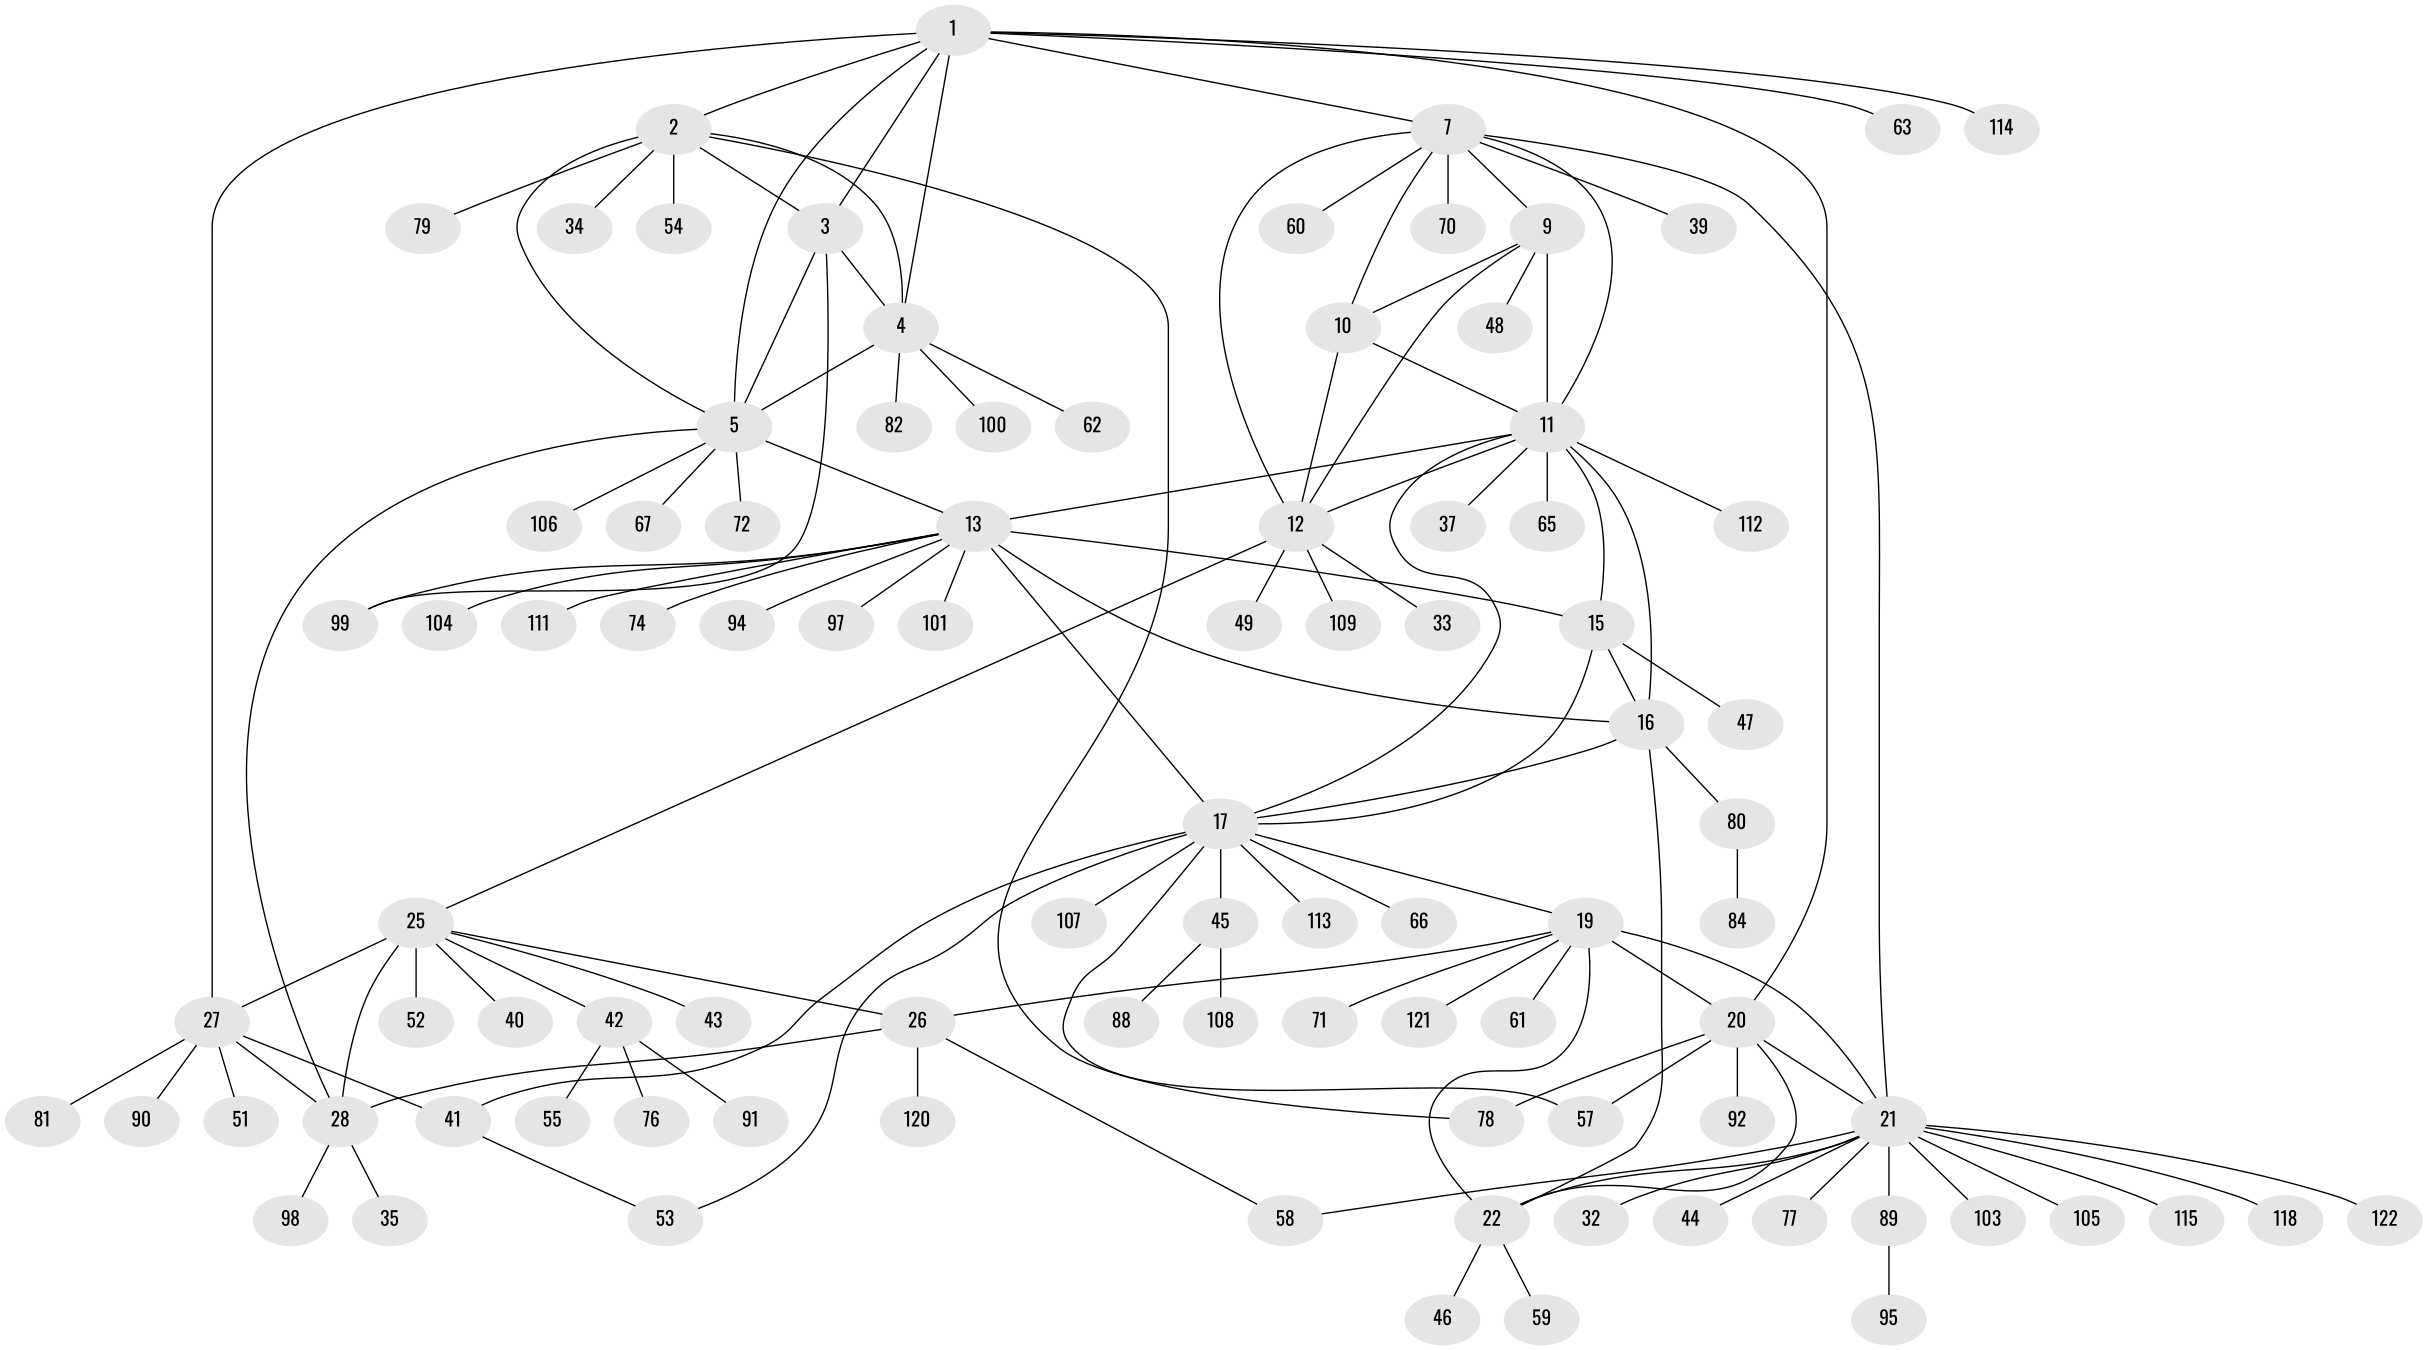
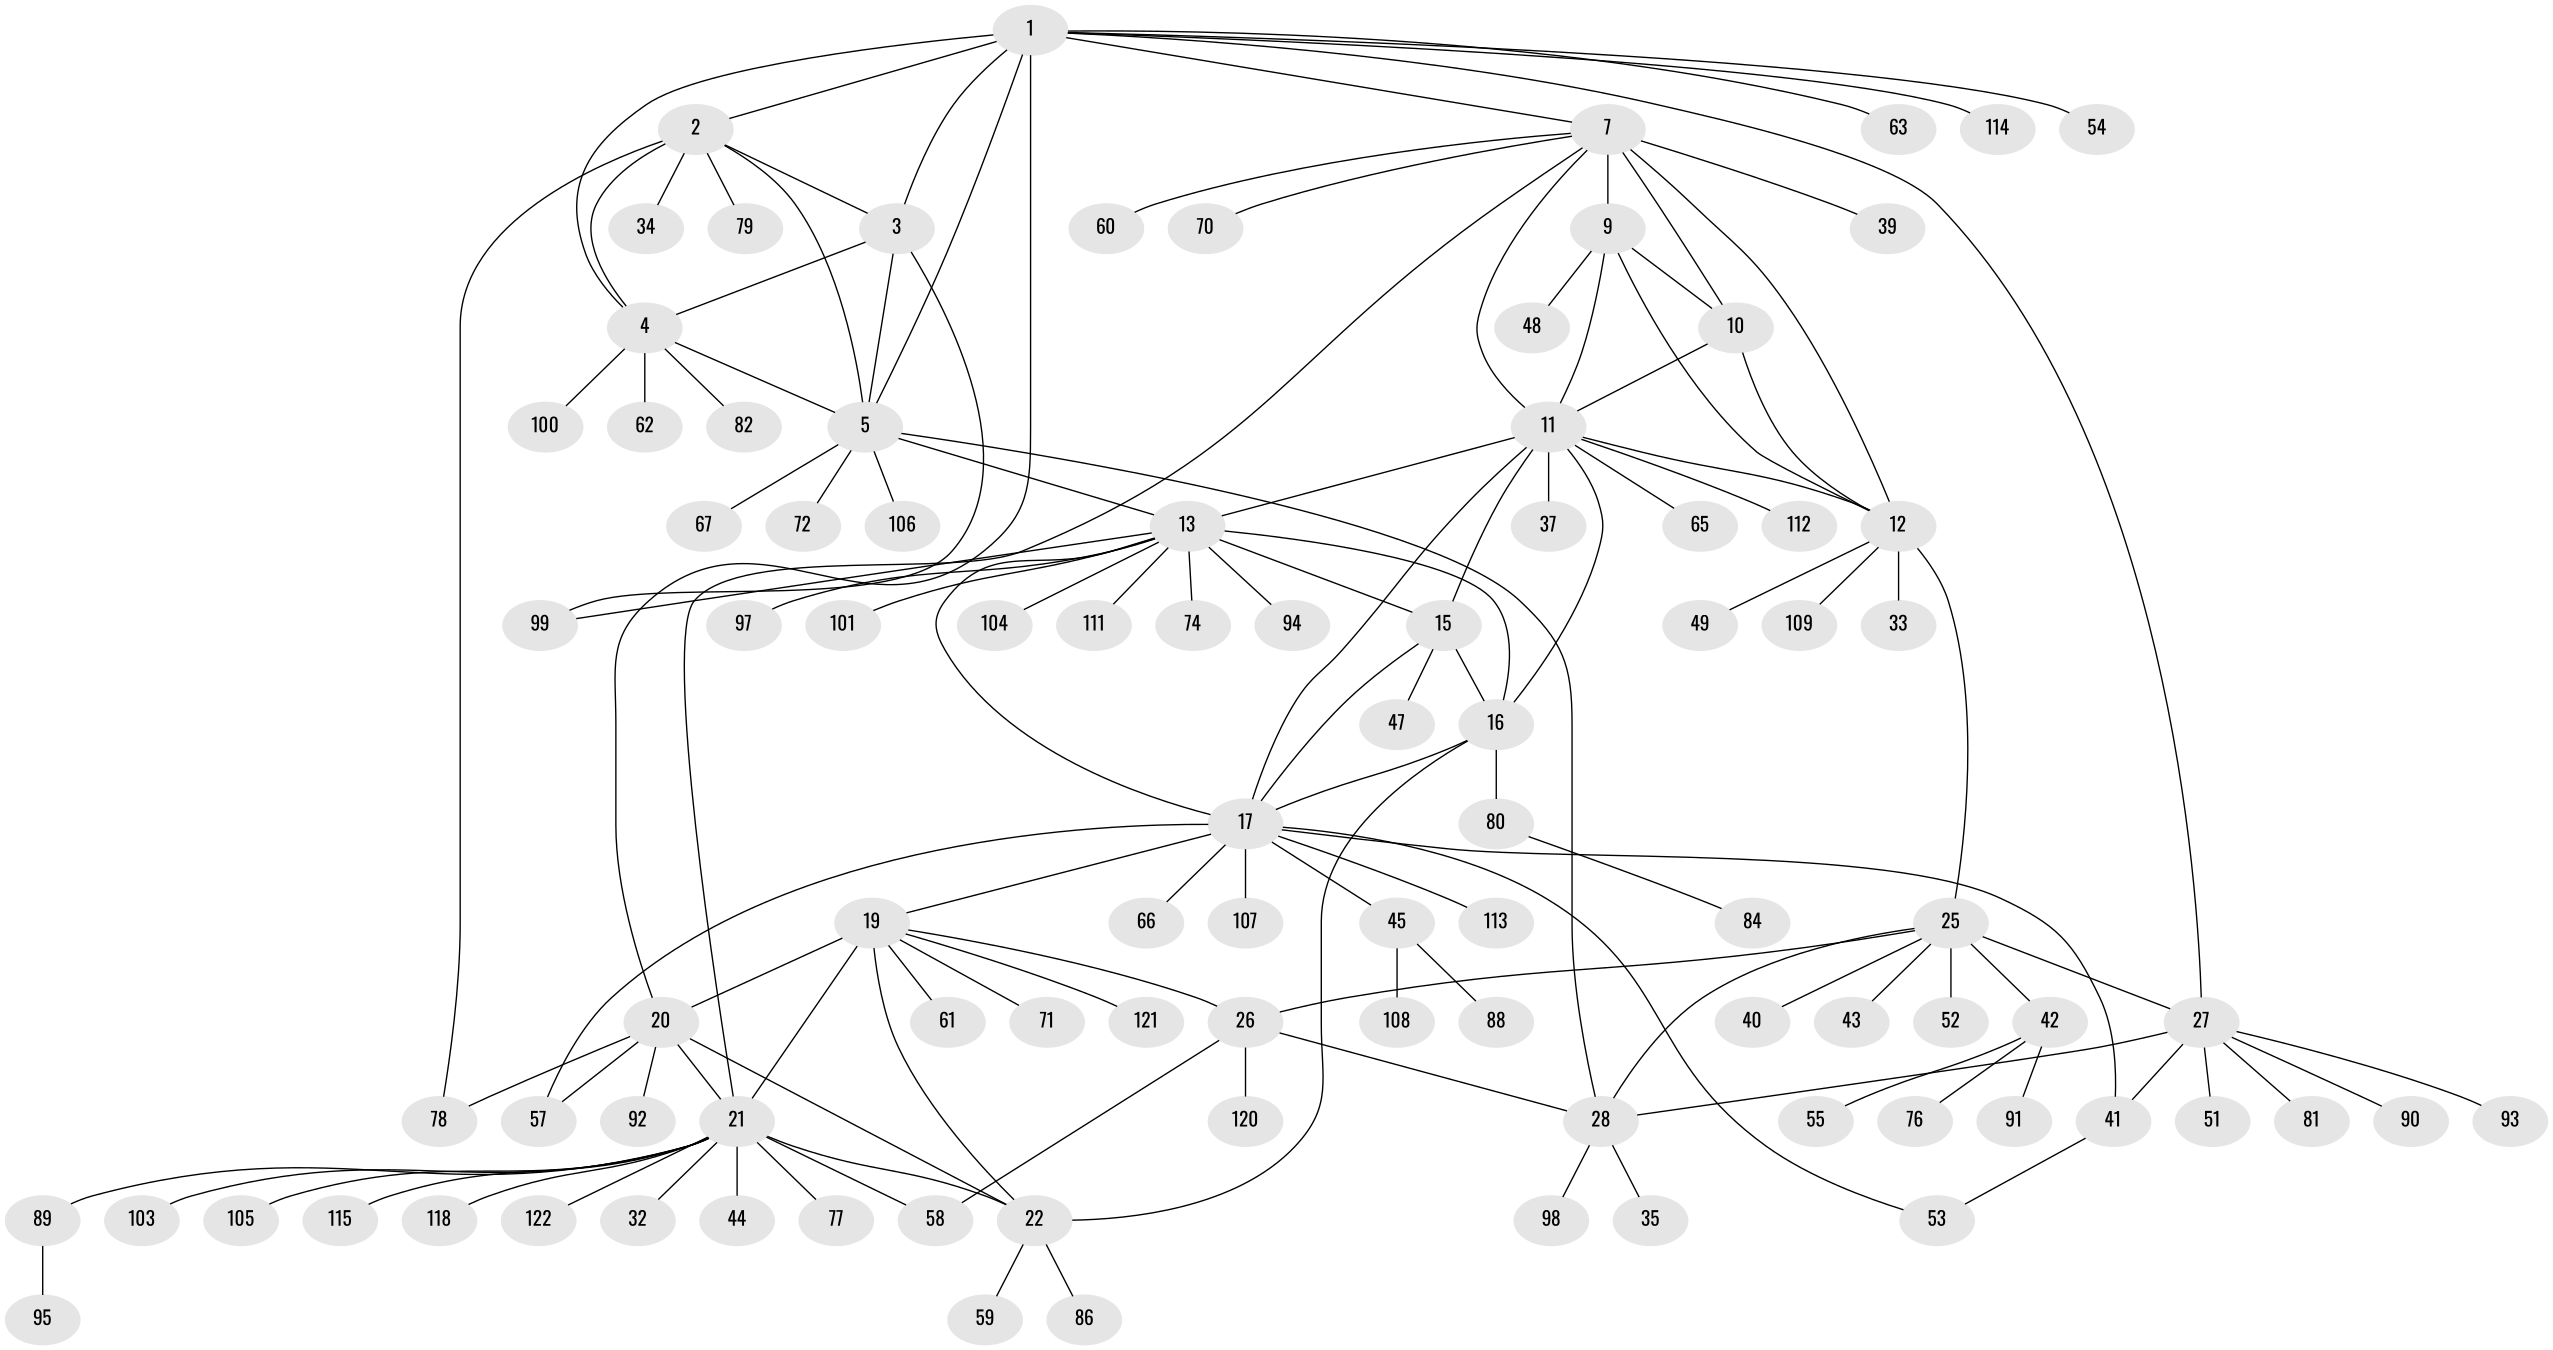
(674, 179) -> (1721, 63)
none -> (2510, 1122)
(1443, 1320) -> (1084, 1320)
